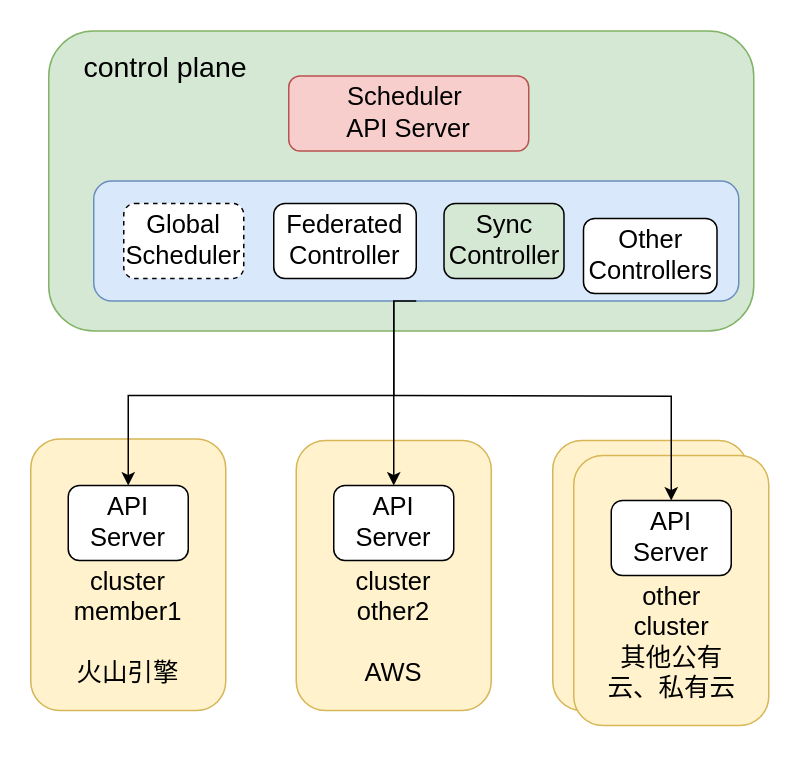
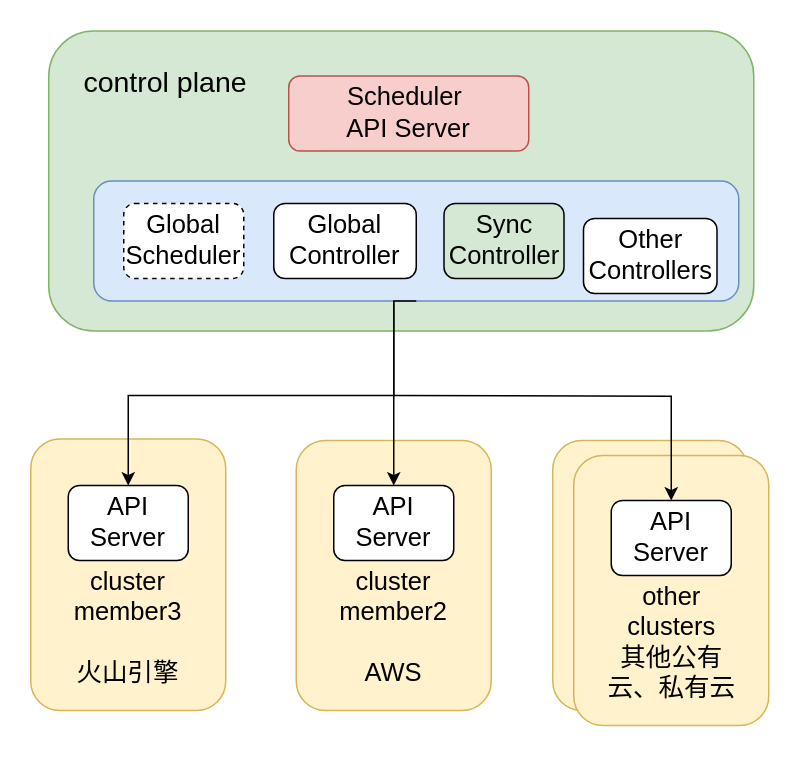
(166, 68) -> (166, 83)
(345, 241) -> (345, 241)
(128, 628) -> (128, 628)
(394, 628) -> (394, 628)
(672, 643) -> (672, 643)
